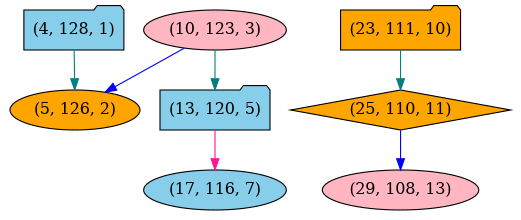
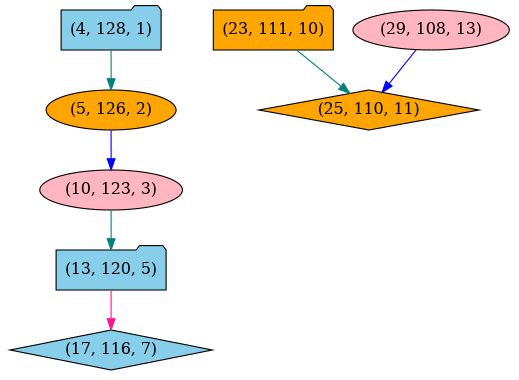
(150, 67) -> (111, 145)
(401, 145) -> (403, 67)
(215, 190) -> (111, 350)
